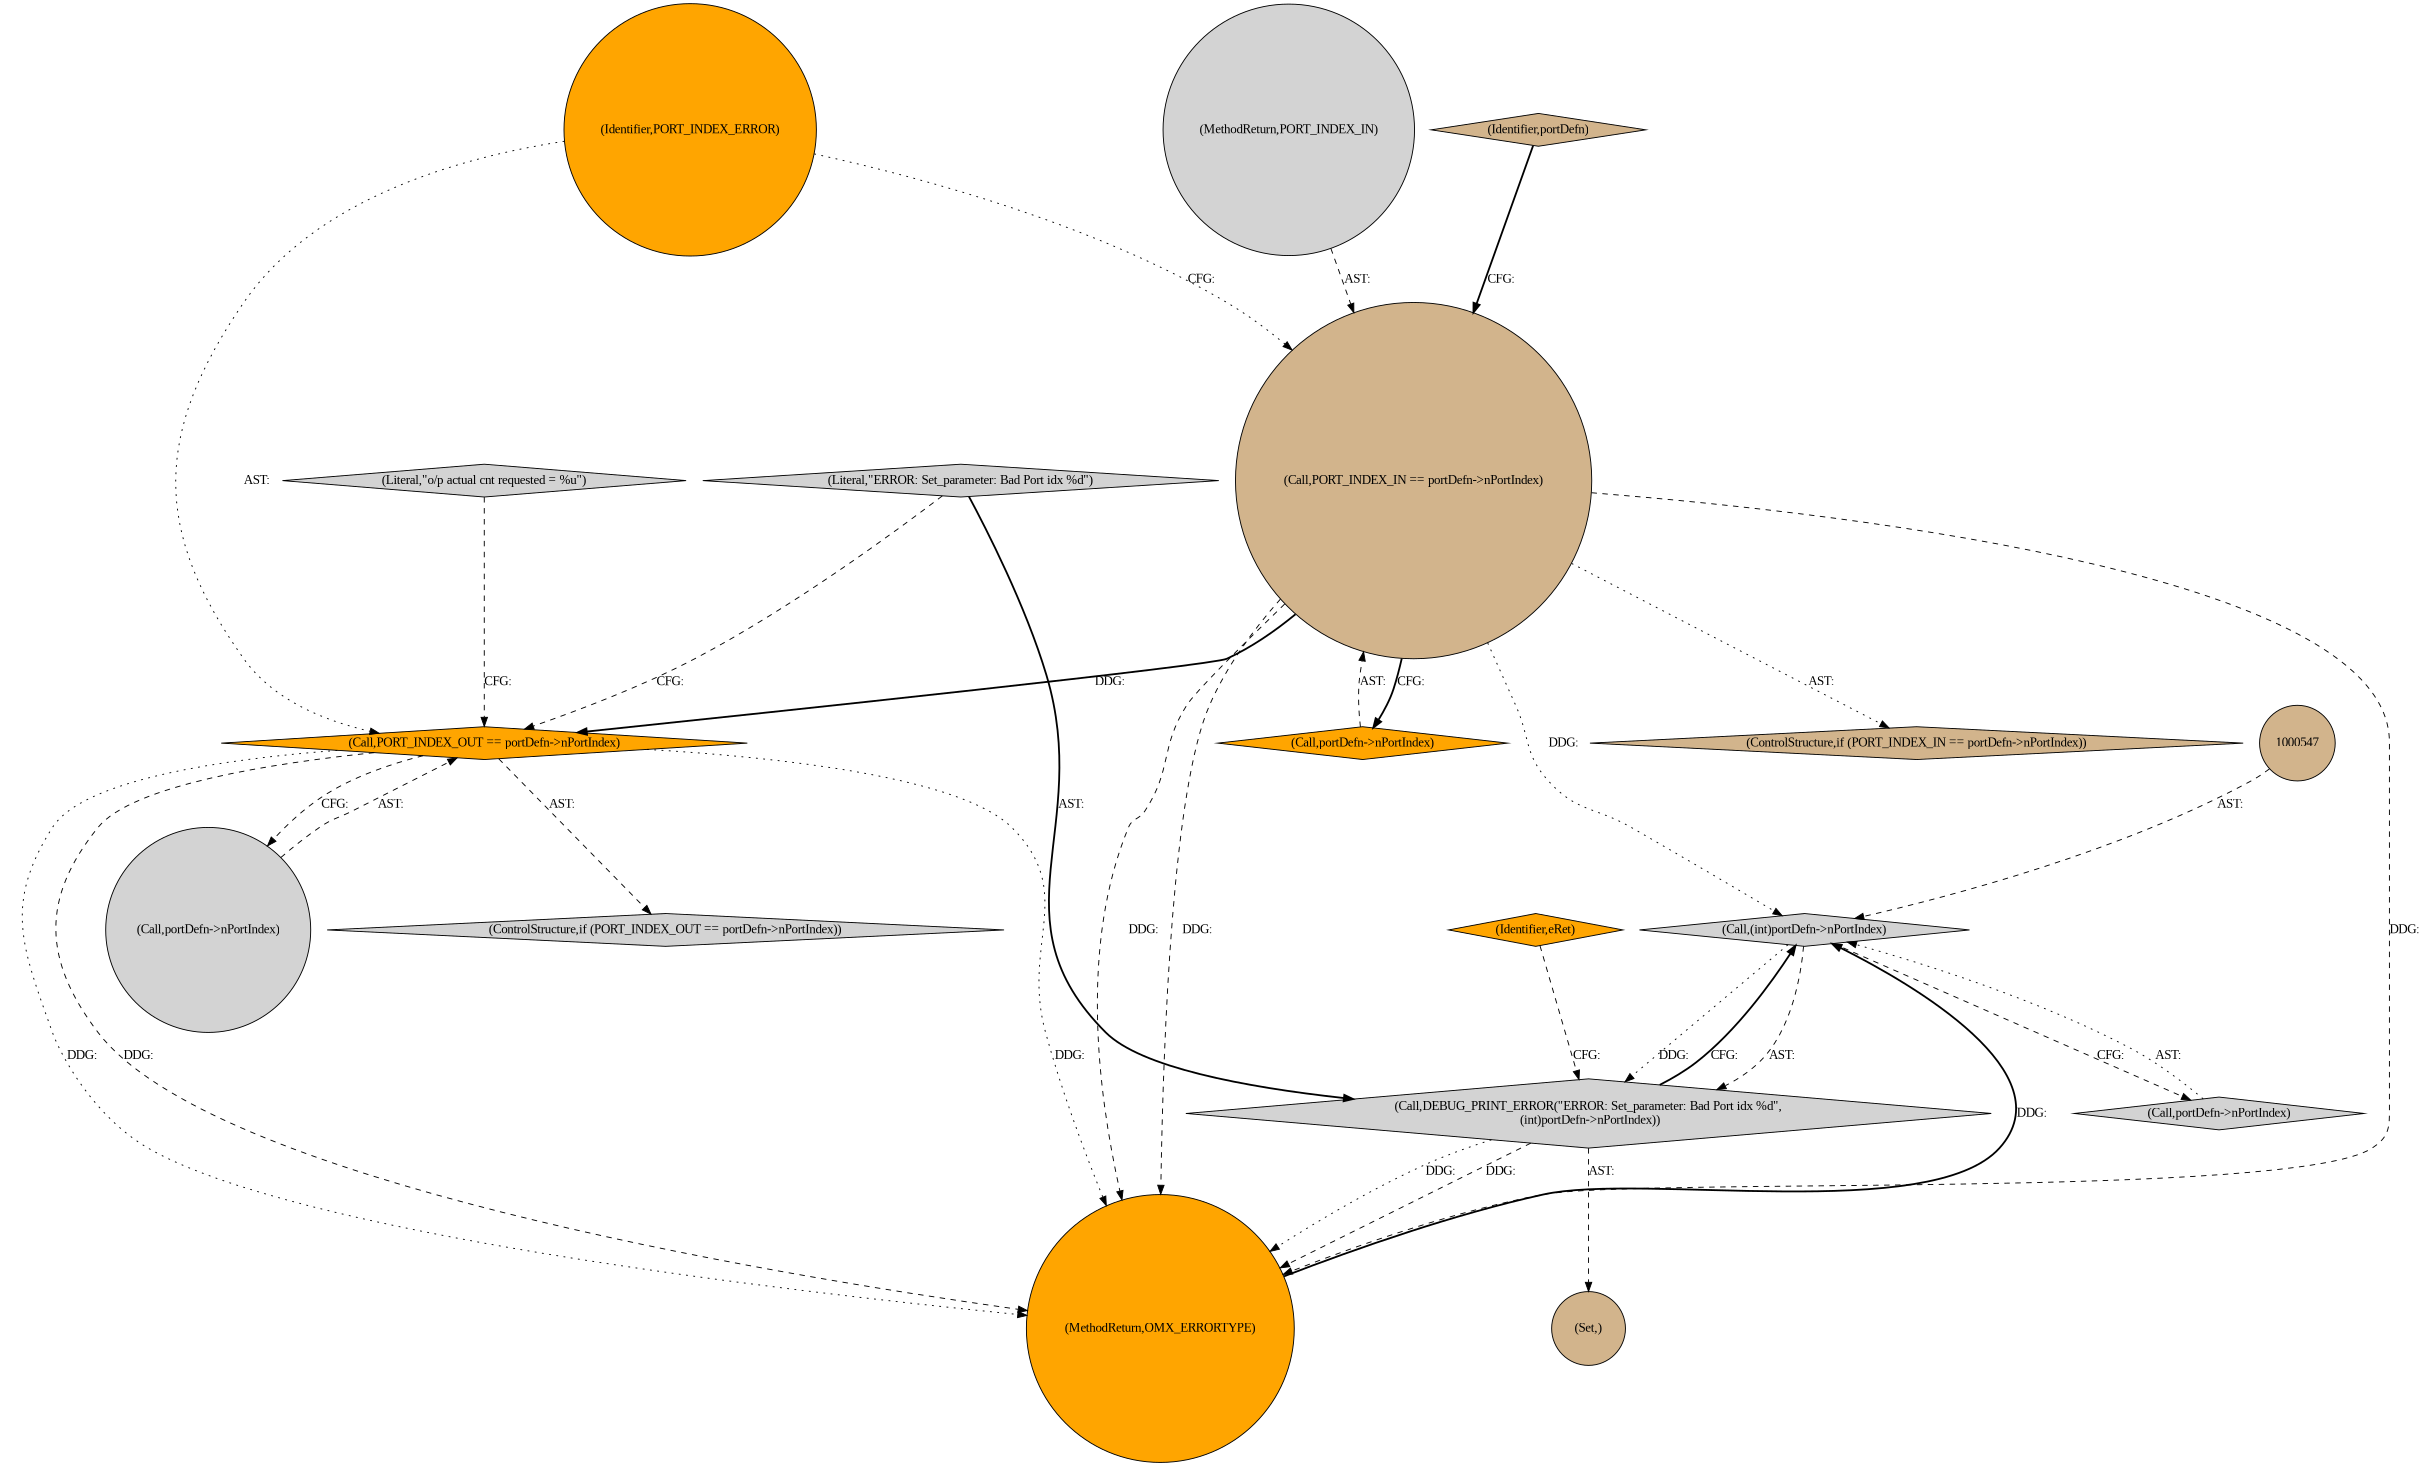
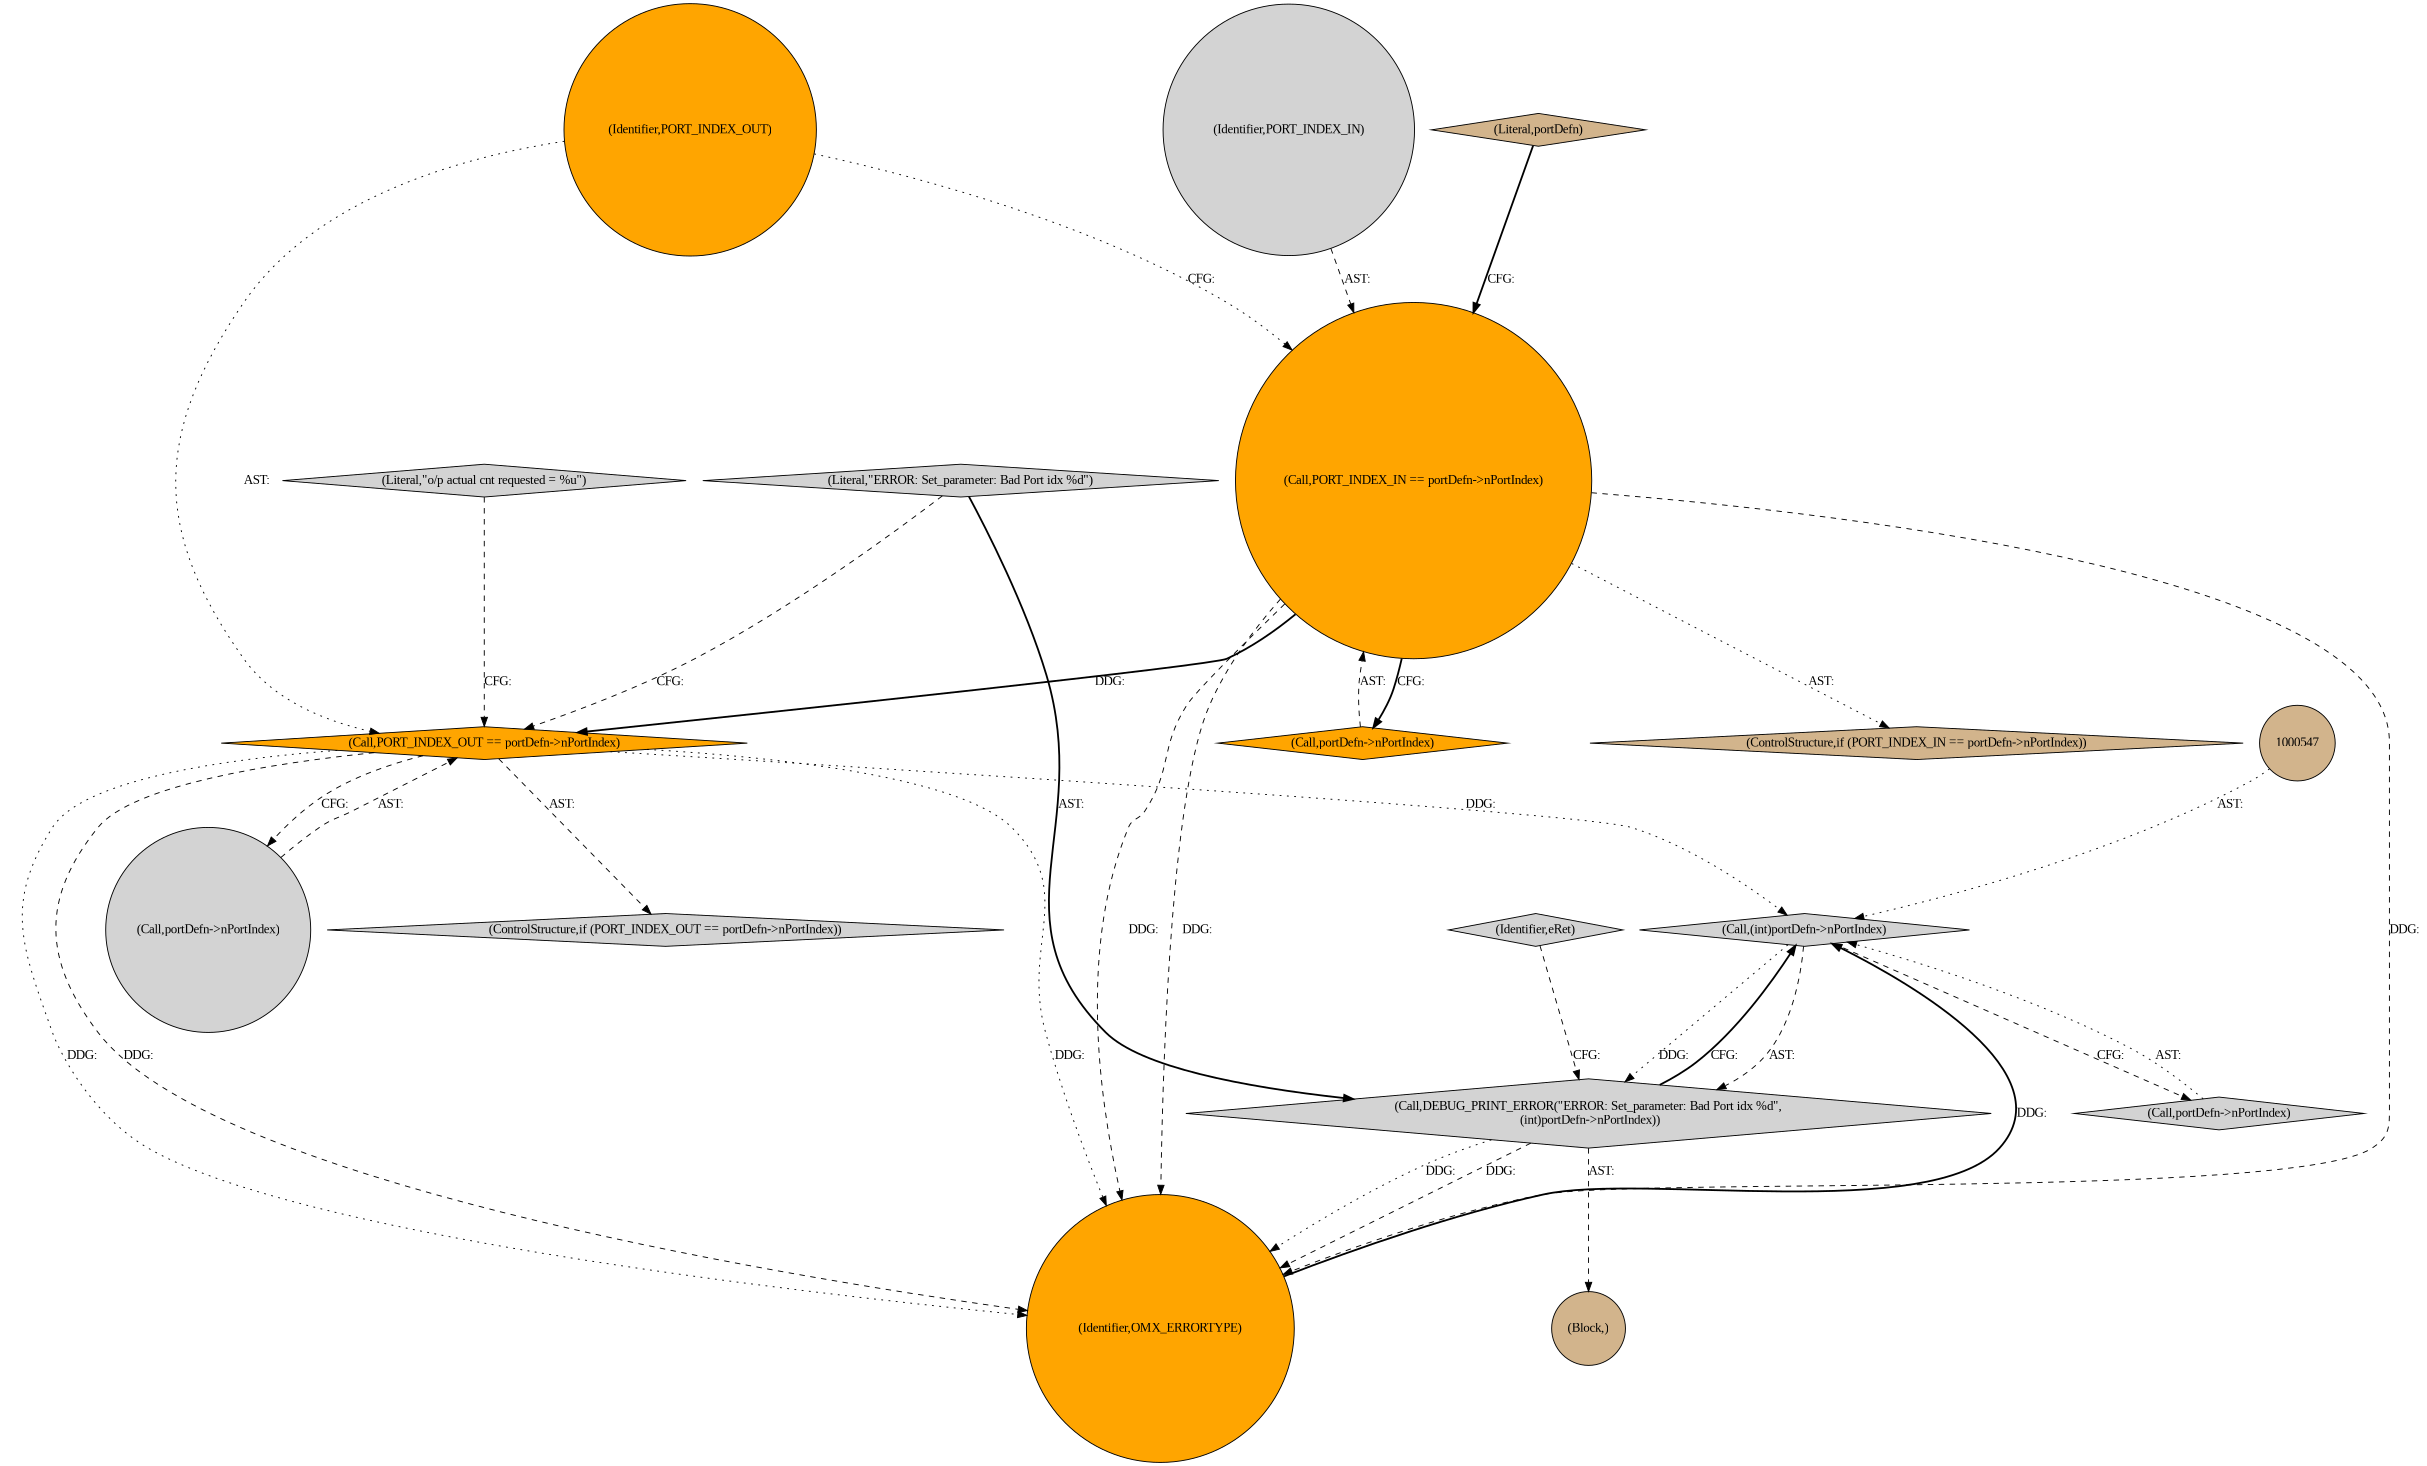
(690, 130) -> (690, 130)
(1289, 130) -> (1289, 130)
(1538, 130) -> (1538, 130)
(1414, 481) -> (1414, 481)
(1594, 811) -> (1206, 790)
(2072, 857) -> (2072, 857)
(1536, 930) -> (1536, 930)
(1160, 1328) -> (1160, 1328)
(1589, 1328) -> (1589, 1328)
